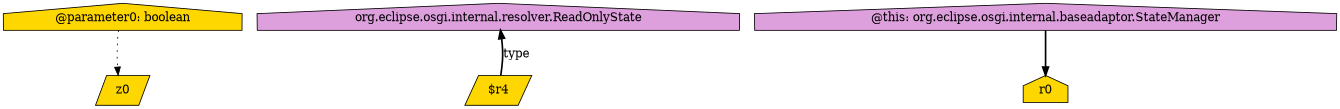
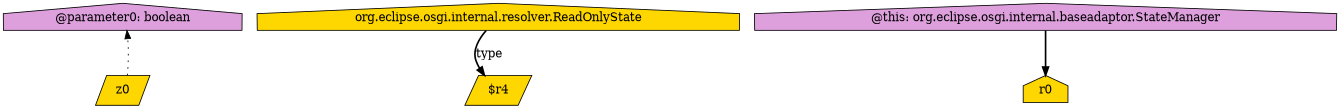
(123, 18) -> (123, 18)
(498, 18) -> (498, 18)
(117, 49) -> (128, 57)
(503, 57) -> (476, 48)
